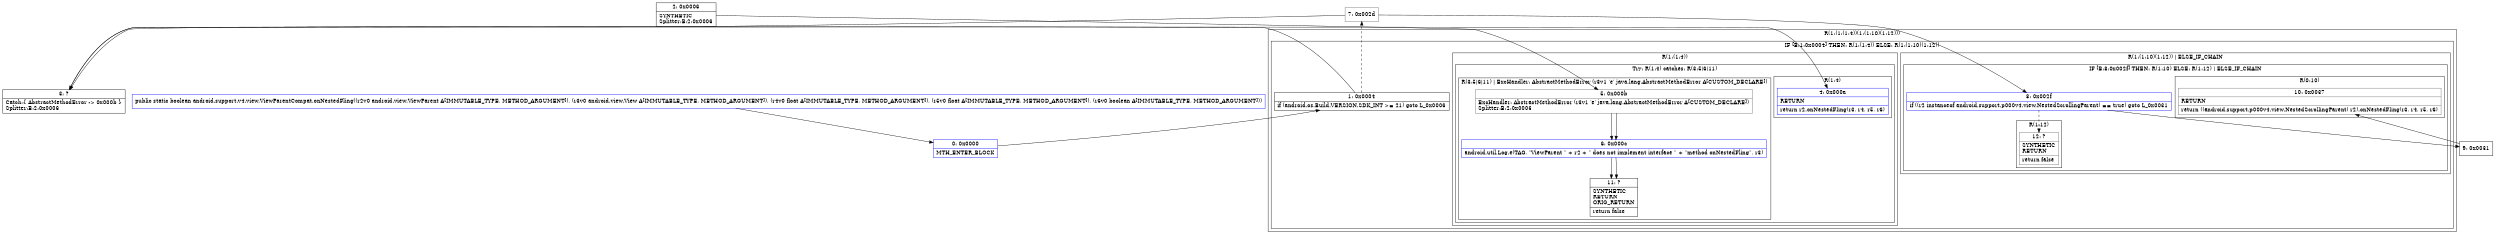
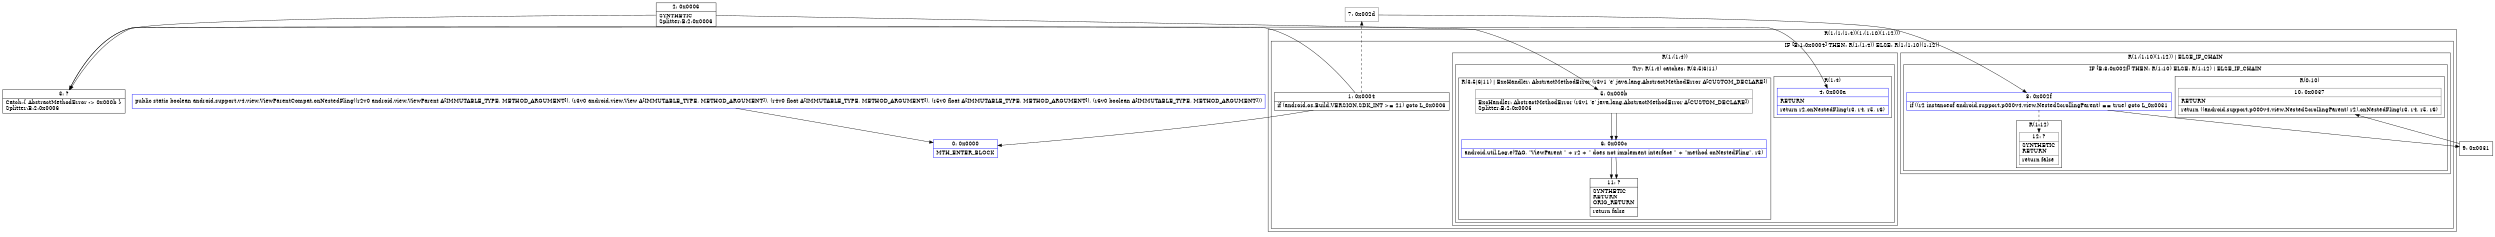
(891, 24) -> (351, 18)
(1157, 131) -> (1158, 131)
